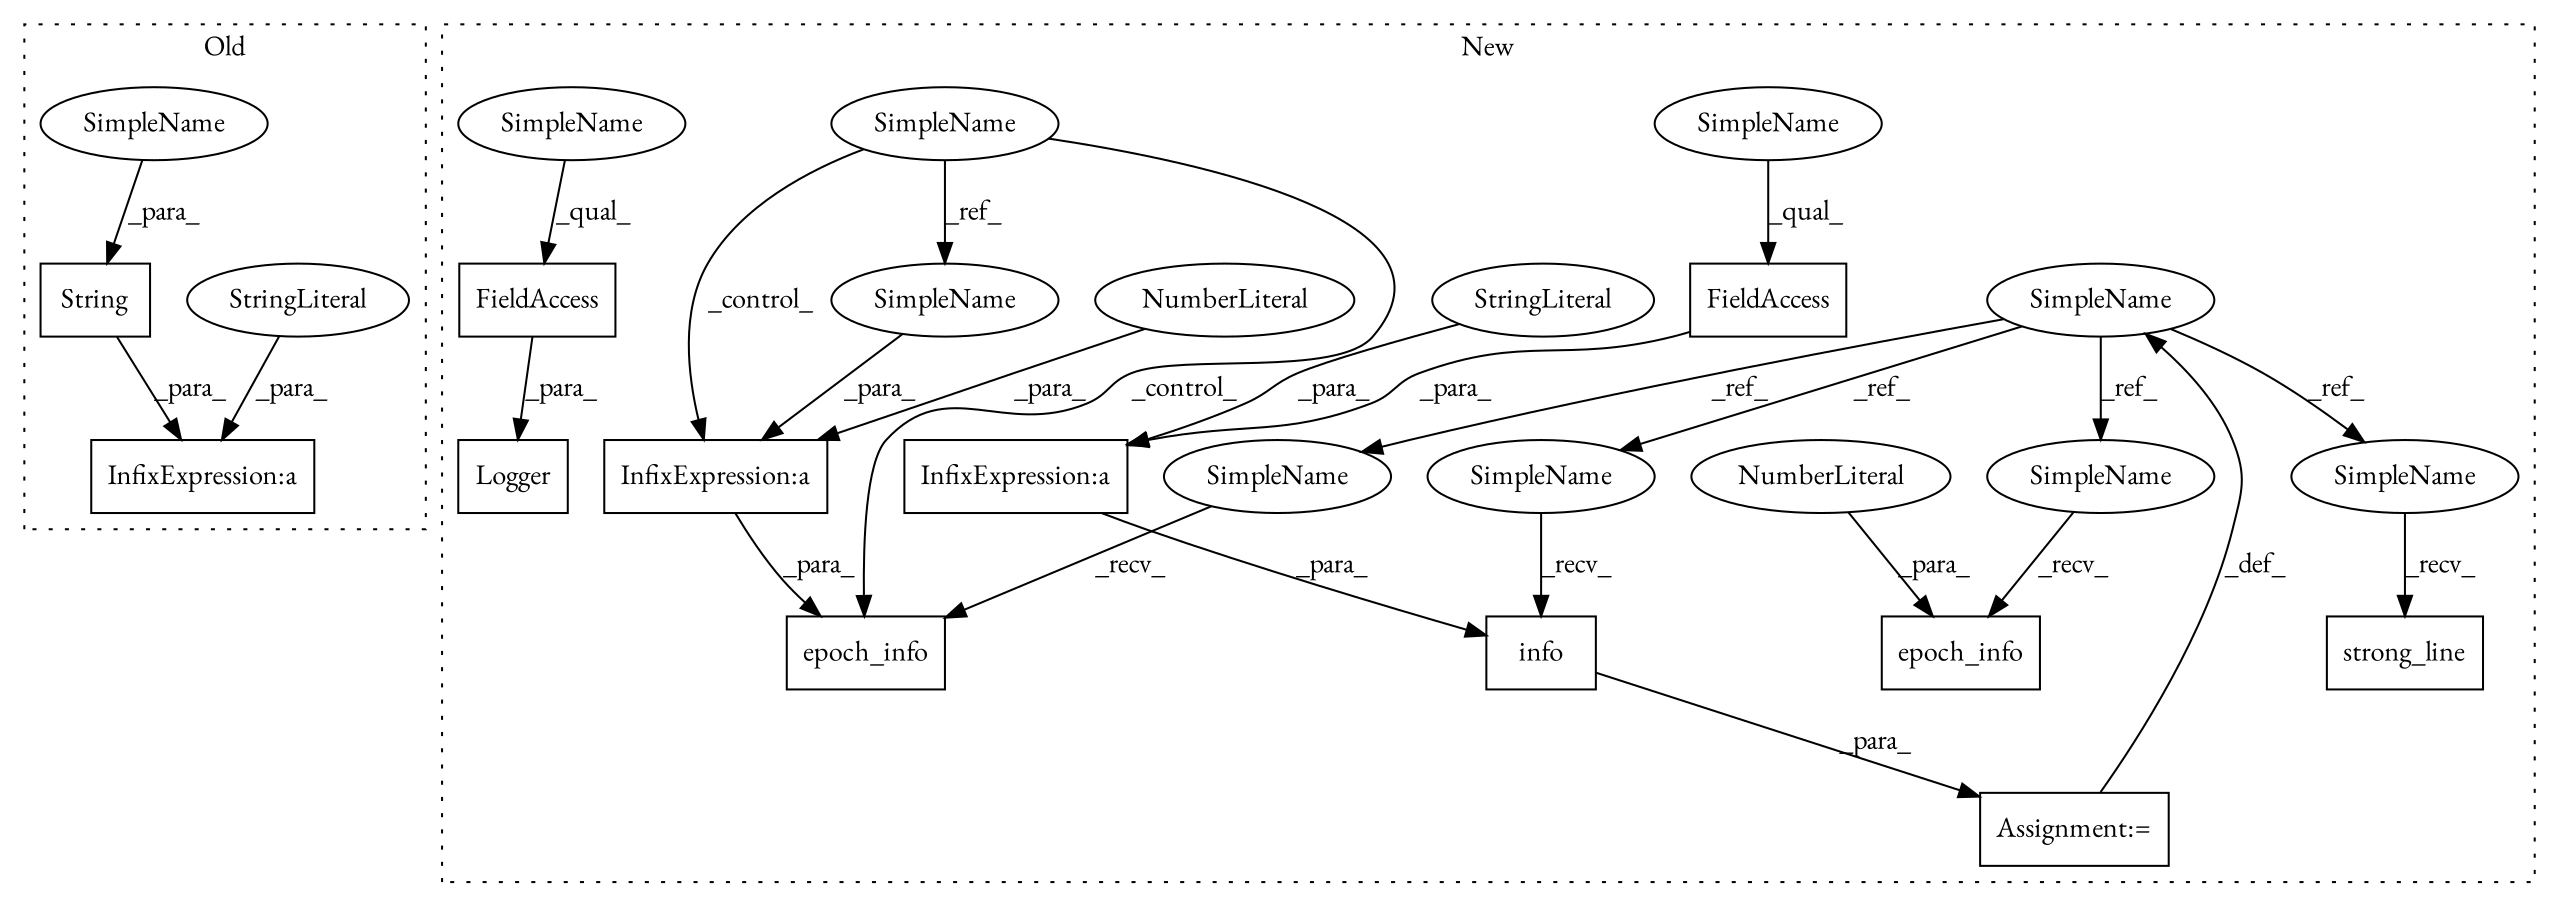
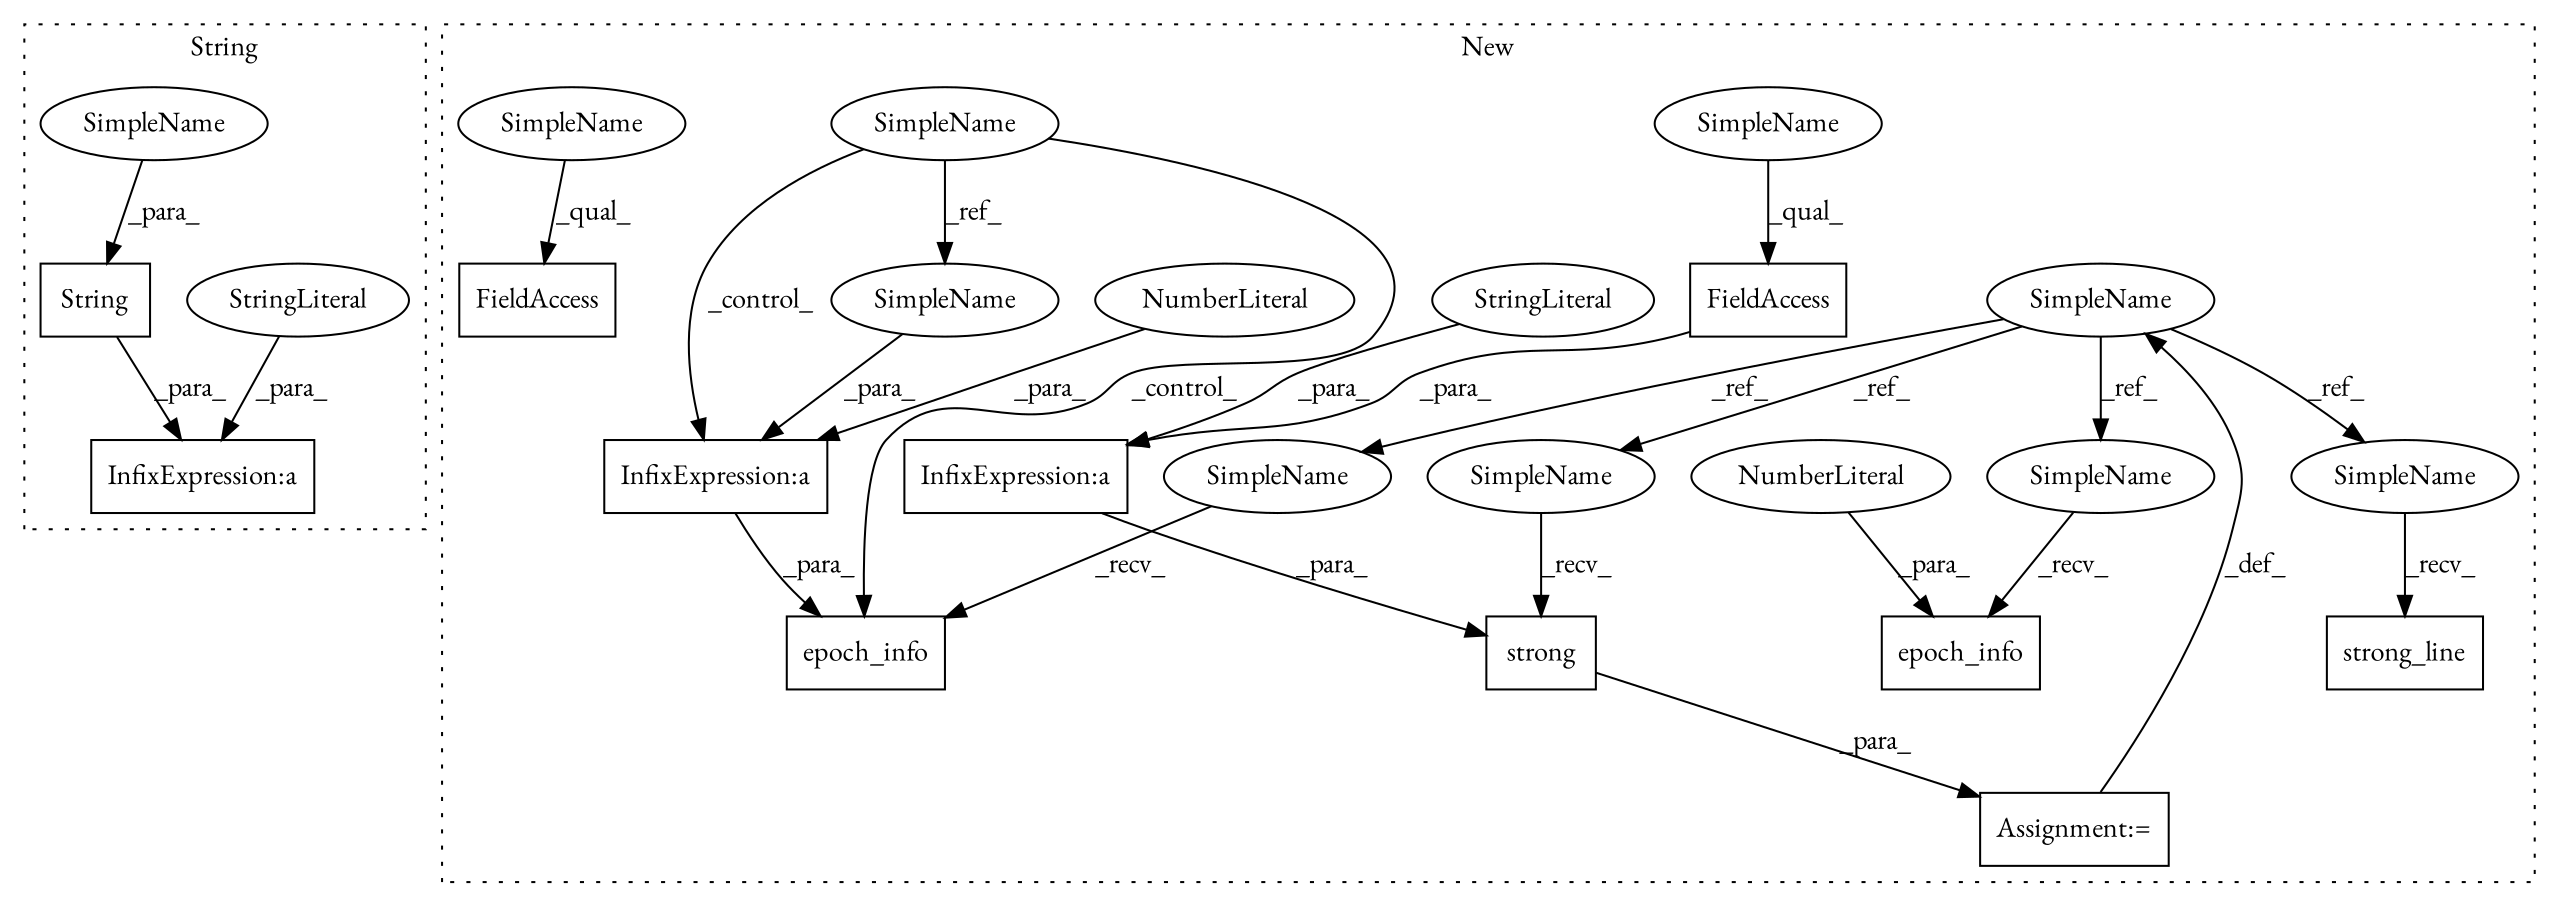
(225, 48) -> (225, 48)
(513, 477) -> none
(1541, 653) -> (1541, 653)
